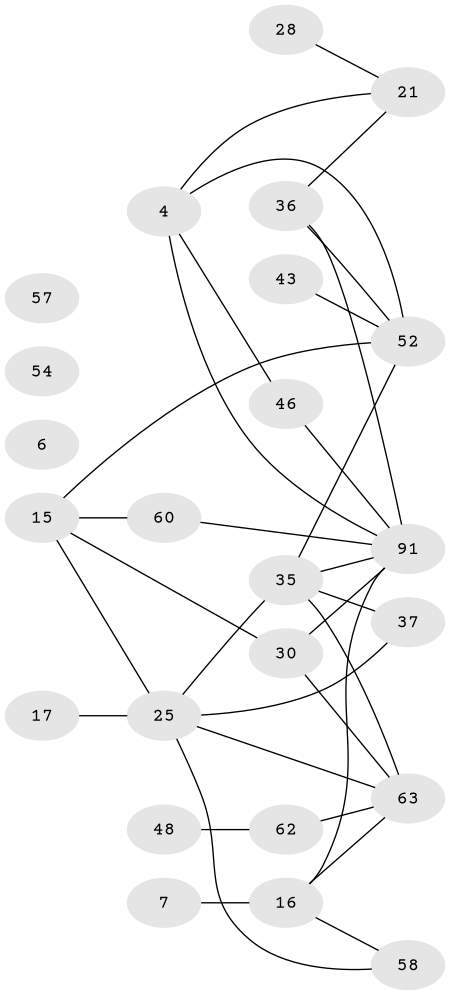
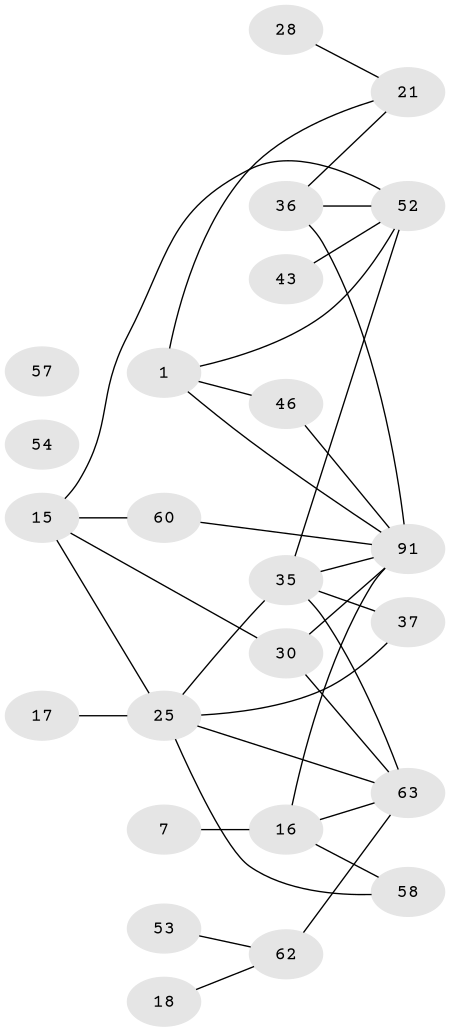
(164, 211) -> (164, 373)
(42, 445) -> none
(164, 830) -> (164, 1002)
none -> (164, 929)
